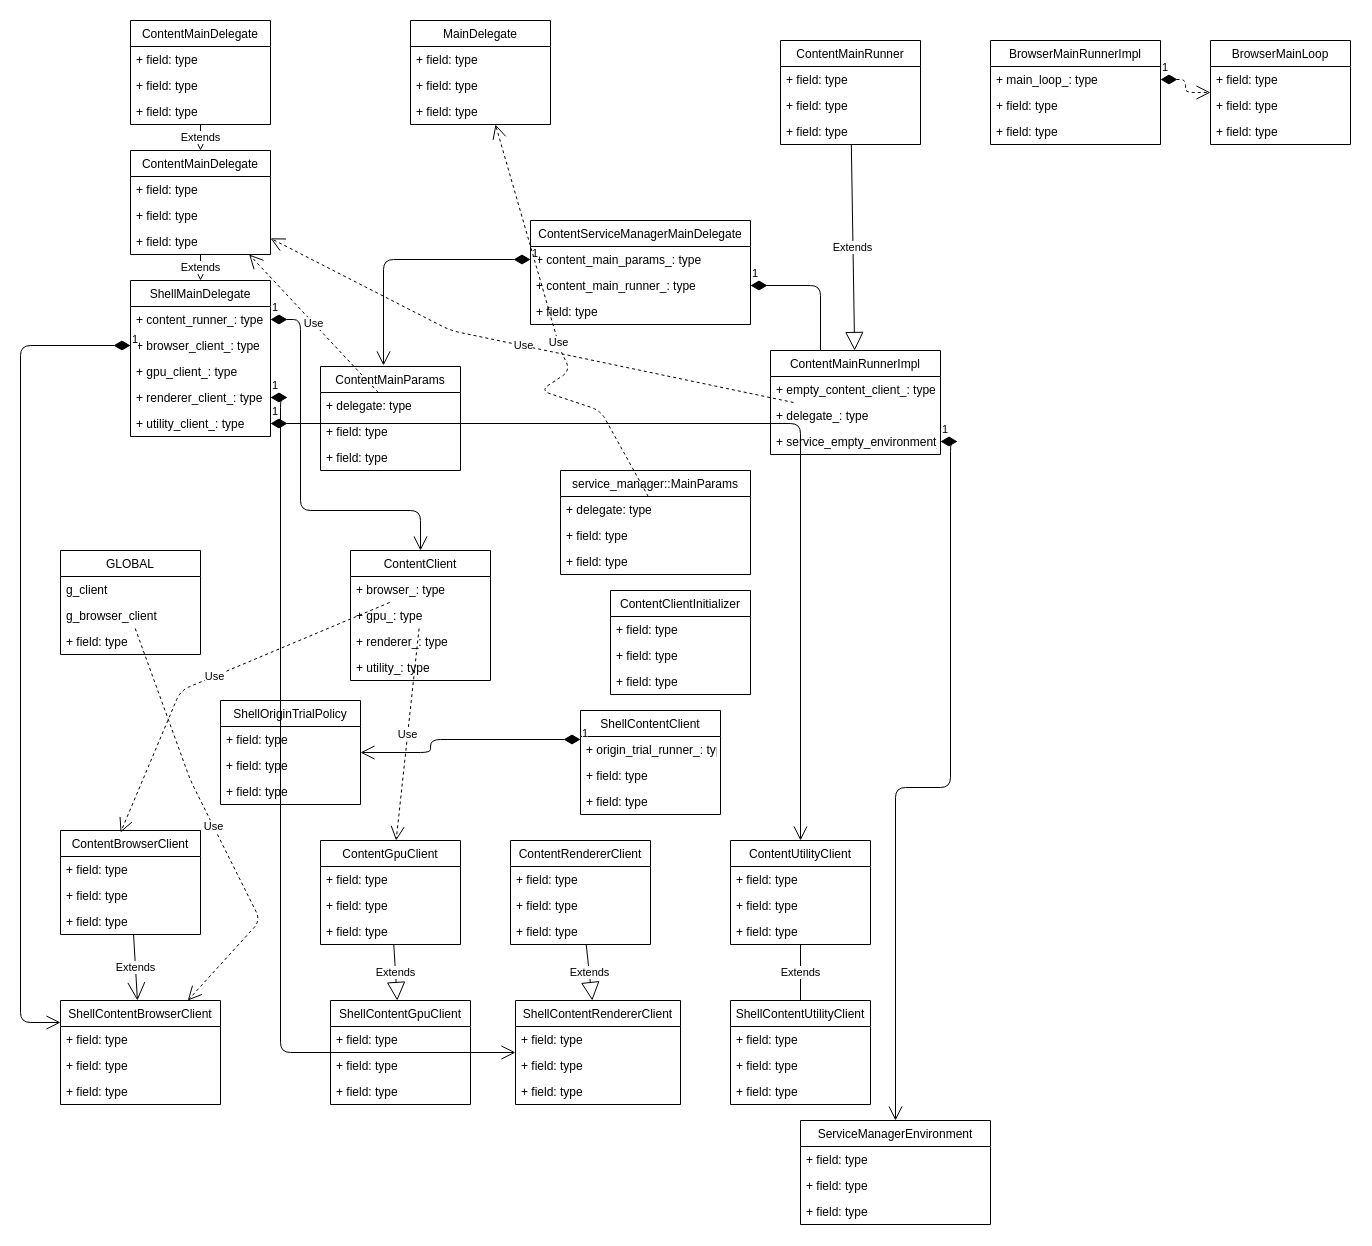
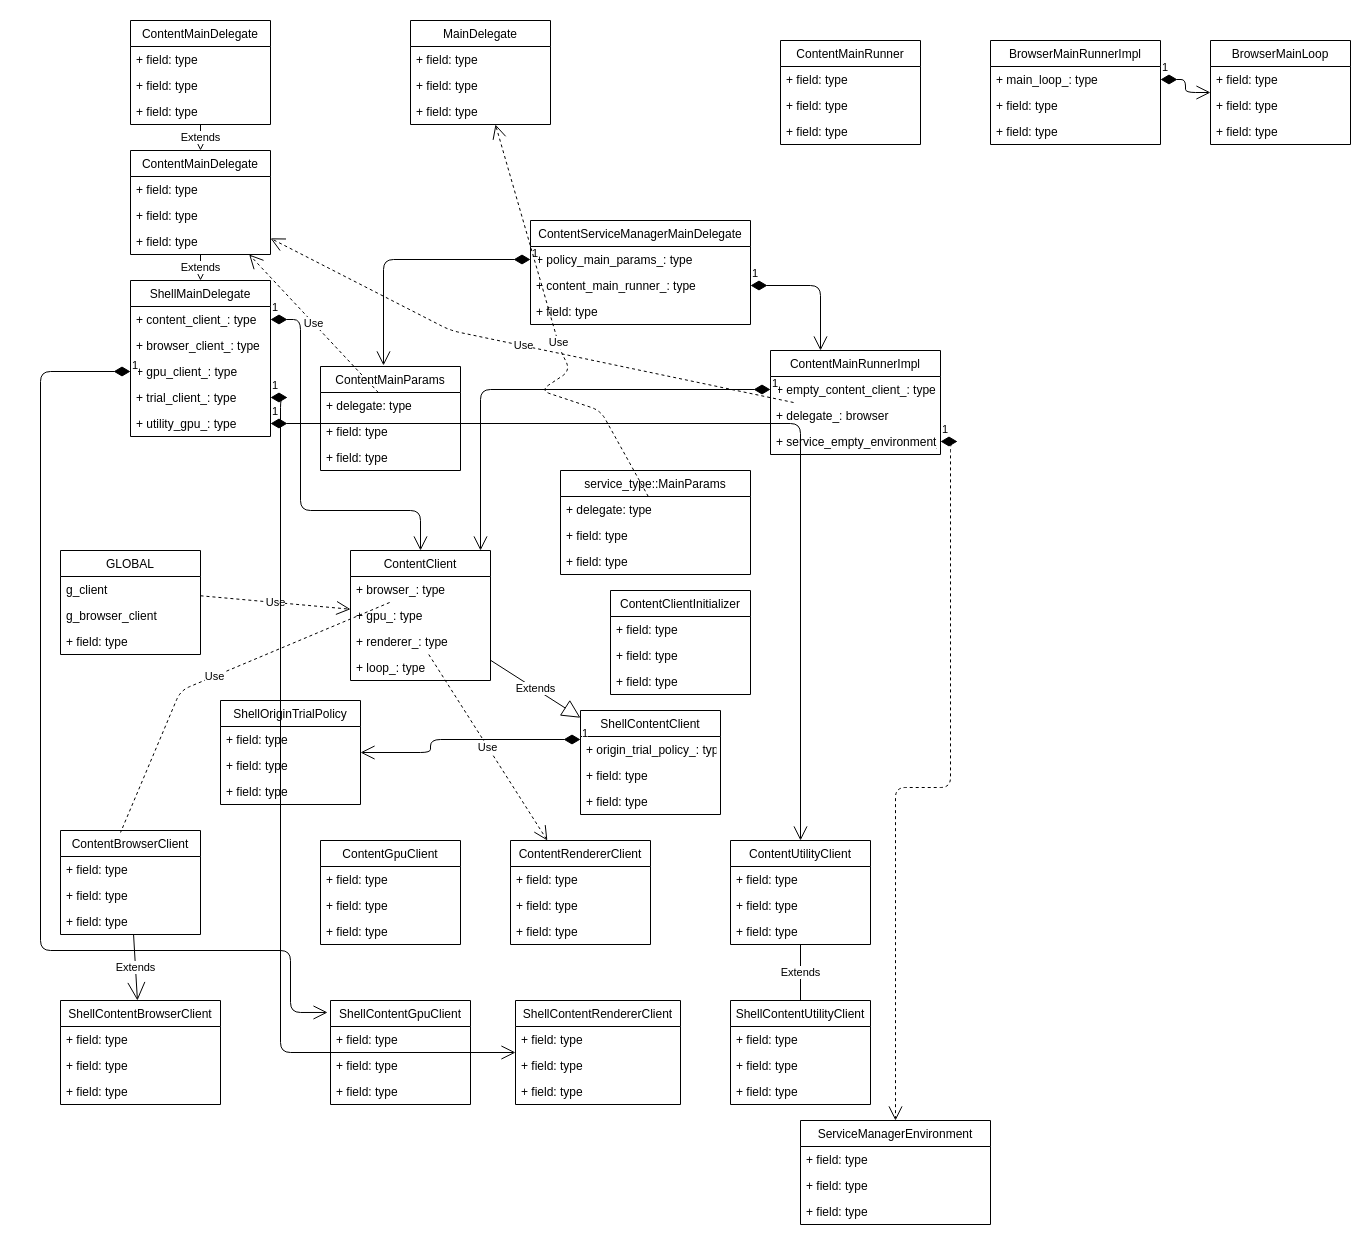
(1186, 91) -> (1186, 91)
(853, 238) -> none
(624, 260) -> (617, 260)
(209, 320) -> (205, 320)
(821, 345) -> (821, 345)
none -> (532, 390)
(209, 398) -> (196, 398)
(827, 416) -> (837, 416)
(201, 424) -> (194, 424)
(655, 484) -> (655, 484)
none -> (274, 602)
(21, 656) -> none
(400, 668) -> (393, 668)
none -> (528, 684)
(408, 733) -> none
none -> (487, 746)
(669, 750) -> (666, 750)
none -> (41, 787)
(929, 788) -> (929, 788)
(212, 824) -> none
(124, 825) -> (123, 826)
(395, 963) -> none
(588, 963) -> none
